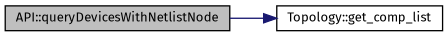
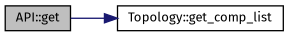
(118, 18) -> (38, 18)
